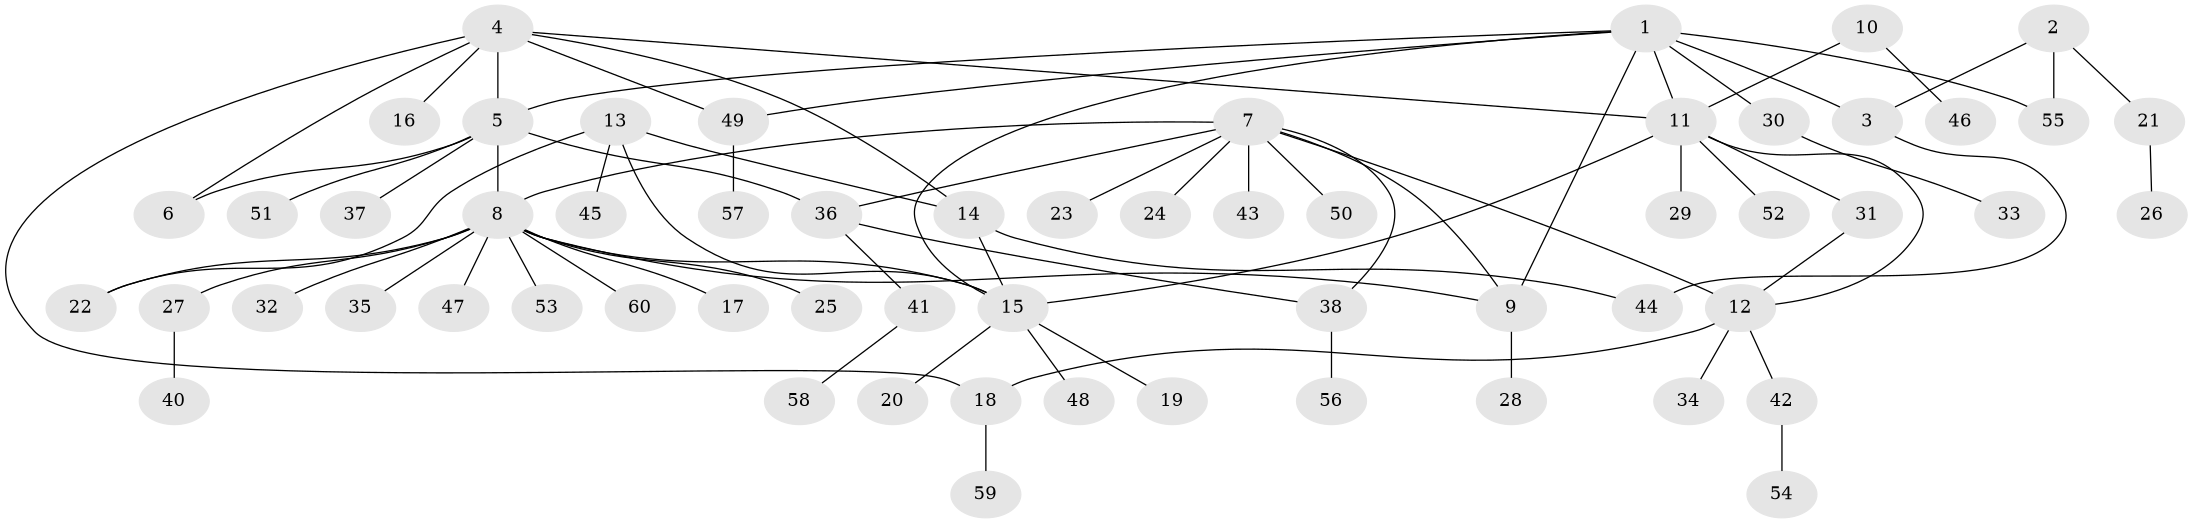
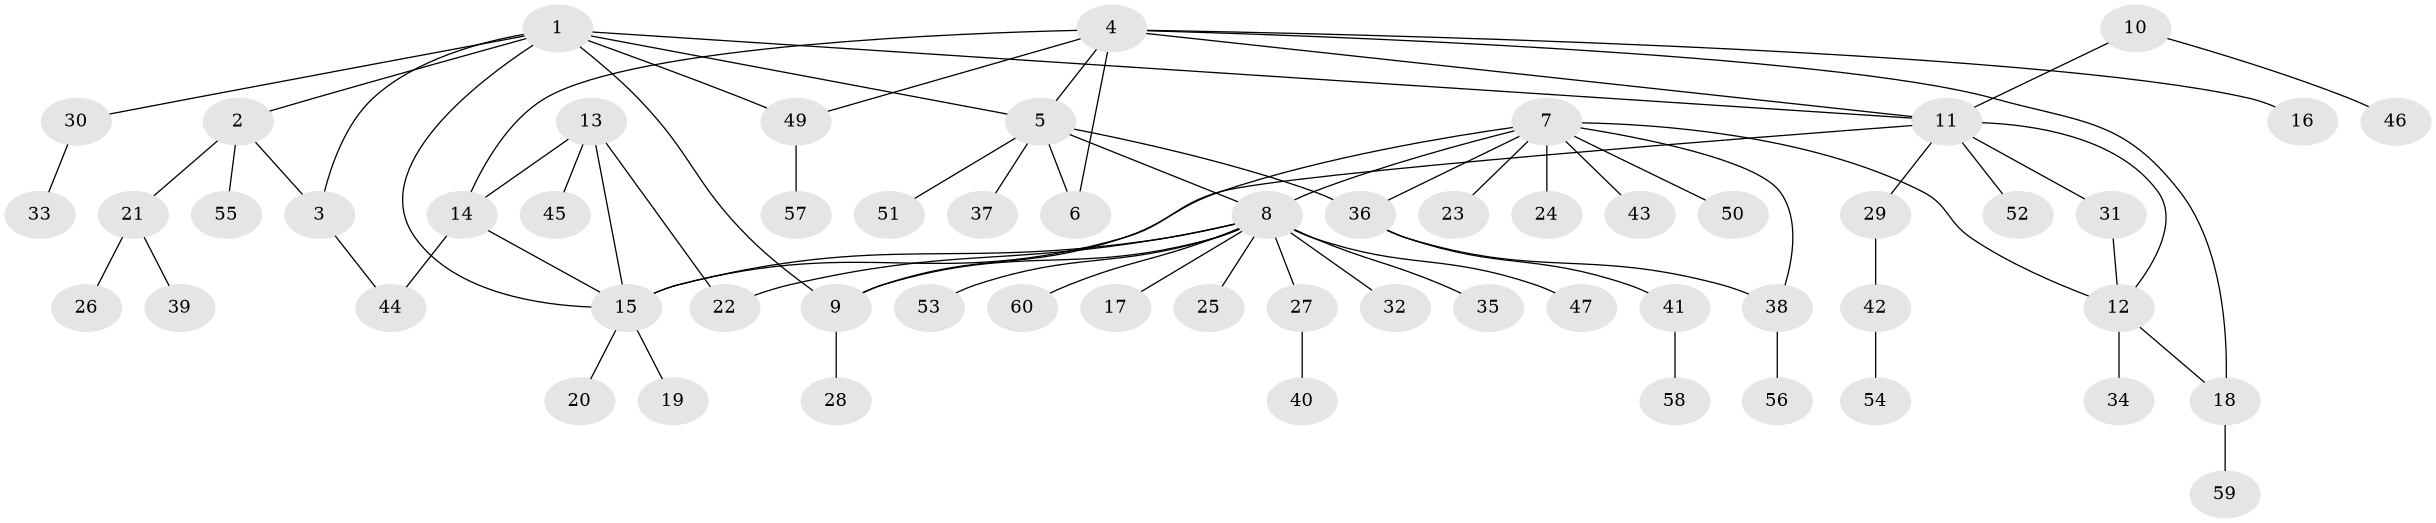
(1856, 60) -> (385, 78)
none -> (180, 308)
(1761, 355) -> (1876, 262)
(1079, 401) -> none
